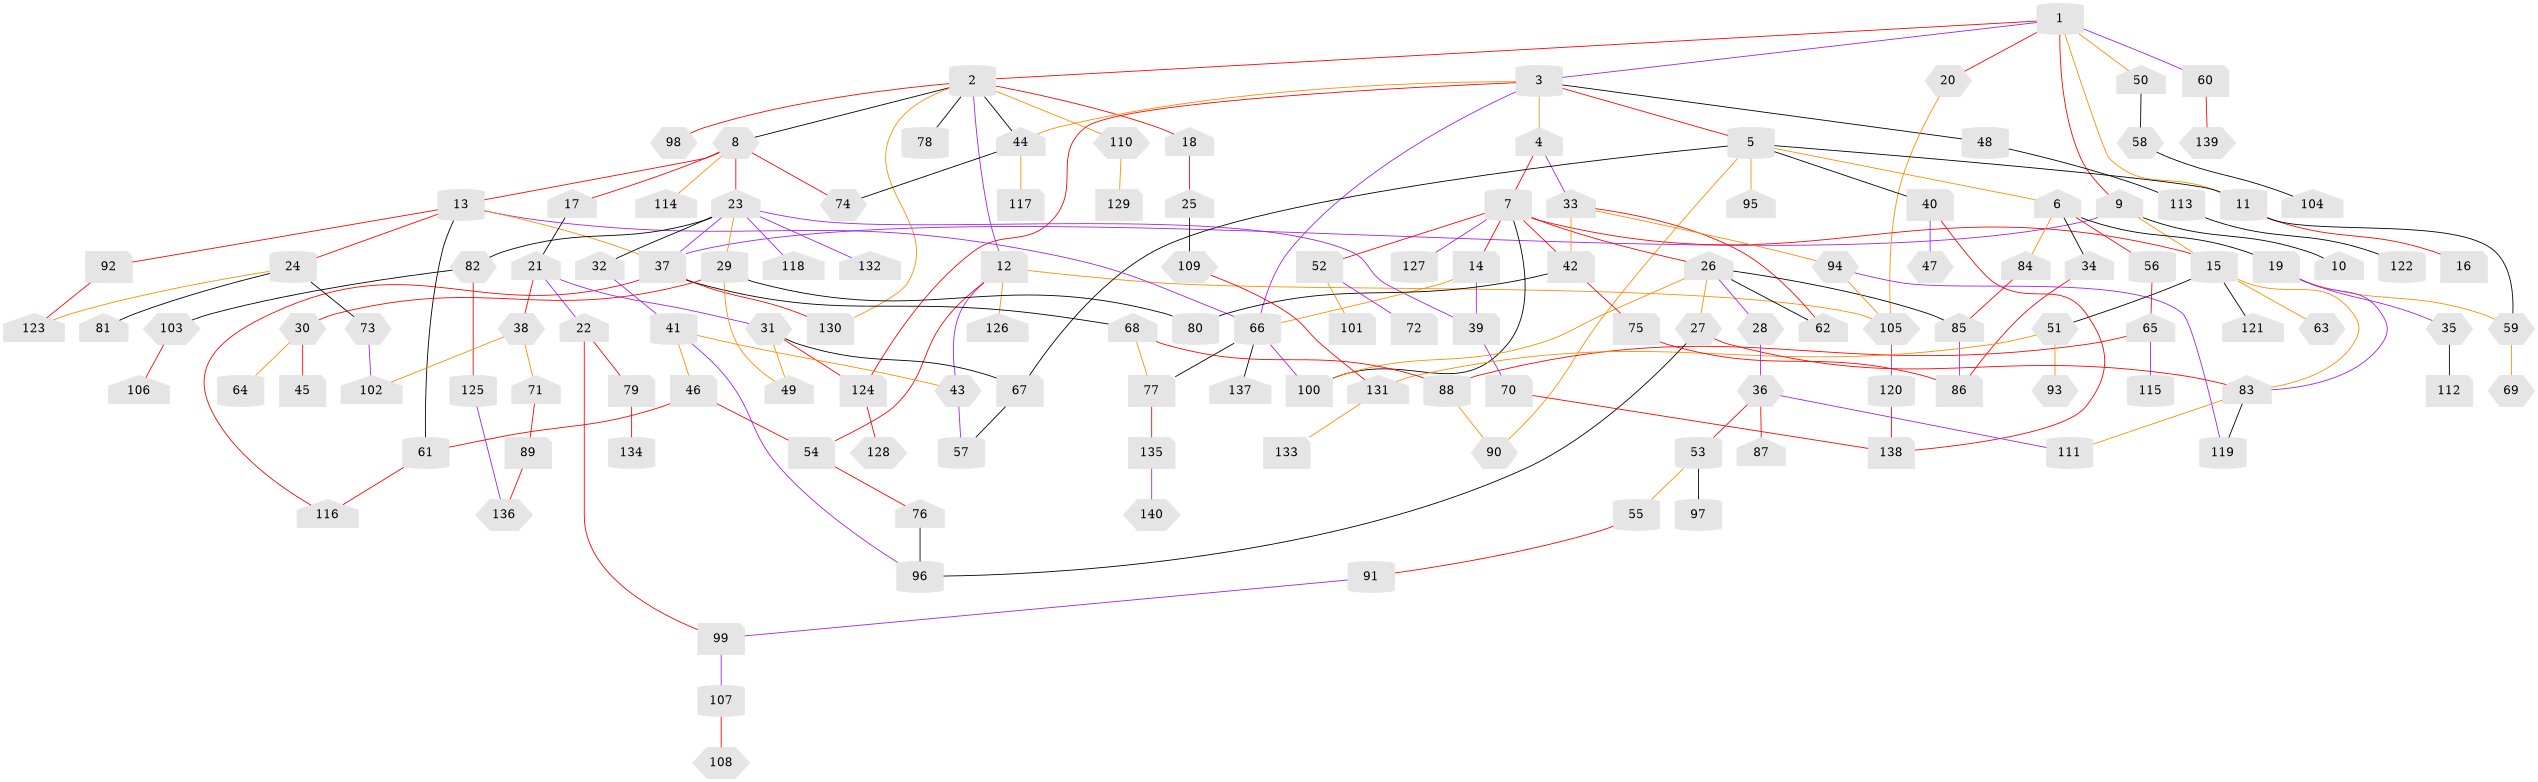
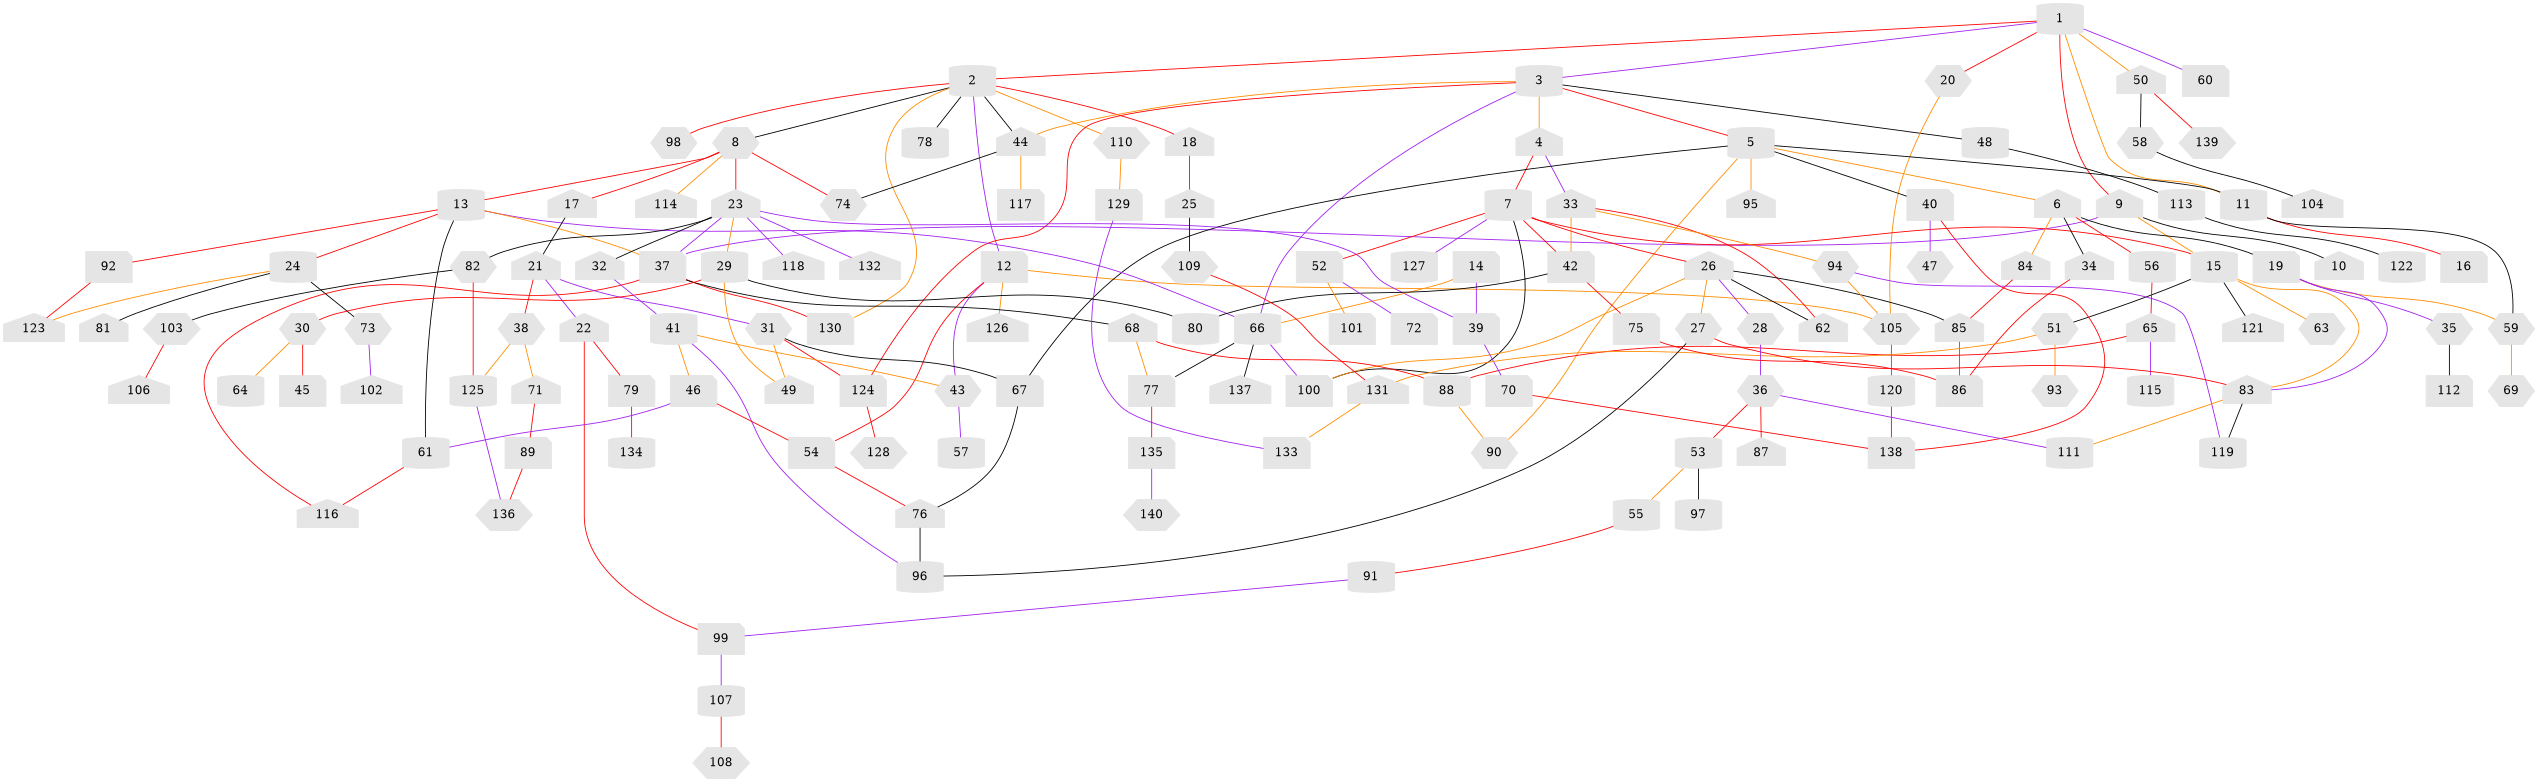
(2207, 112) -> (2173, 111)
(1494, 234) -> none
(447, 360) -> (497, 360)
none -> (1107, 388)
(991, 422) -> (992, 468)
(560, 428) -> (560, 428)
